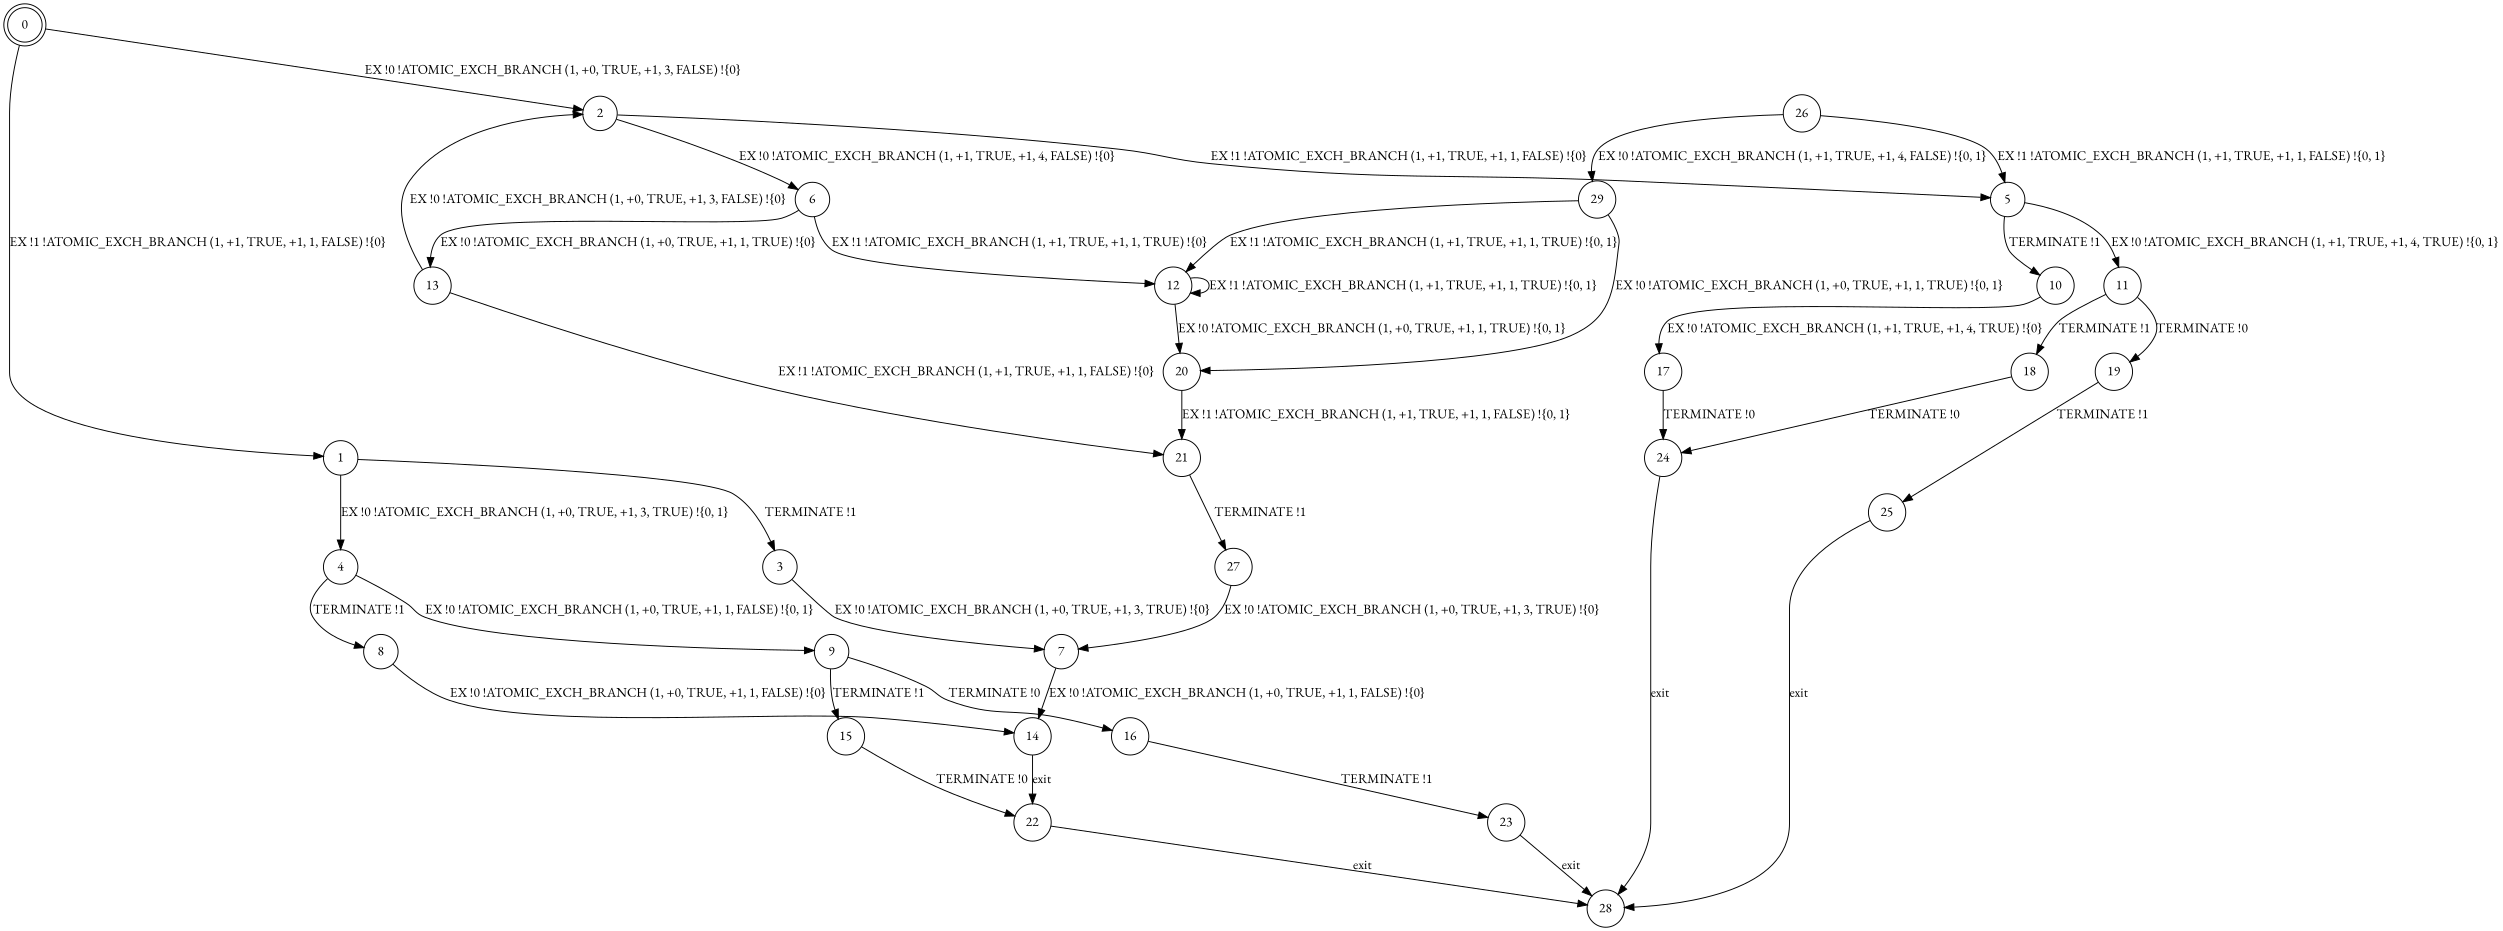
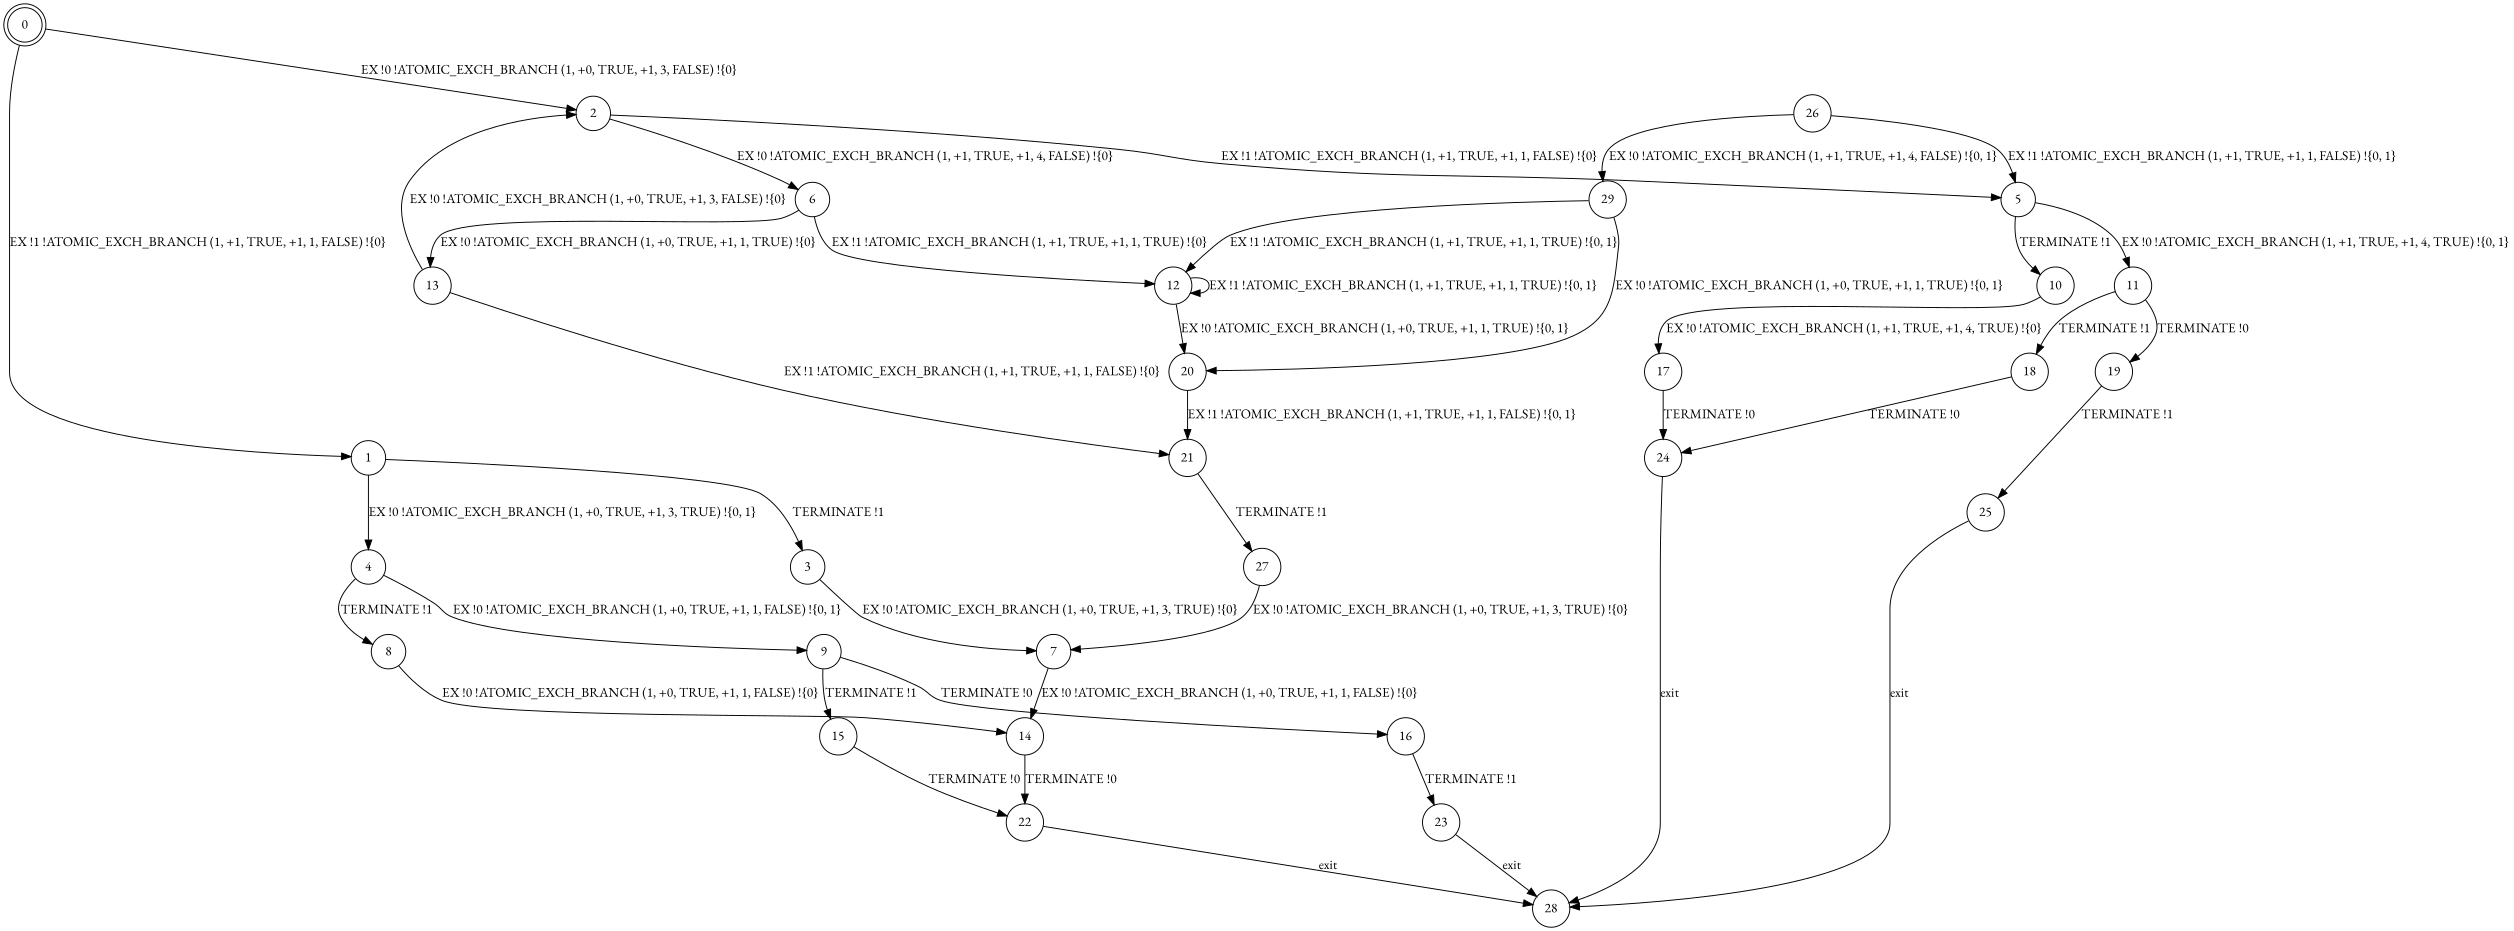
(1042, 779) -> (1071, 779)
